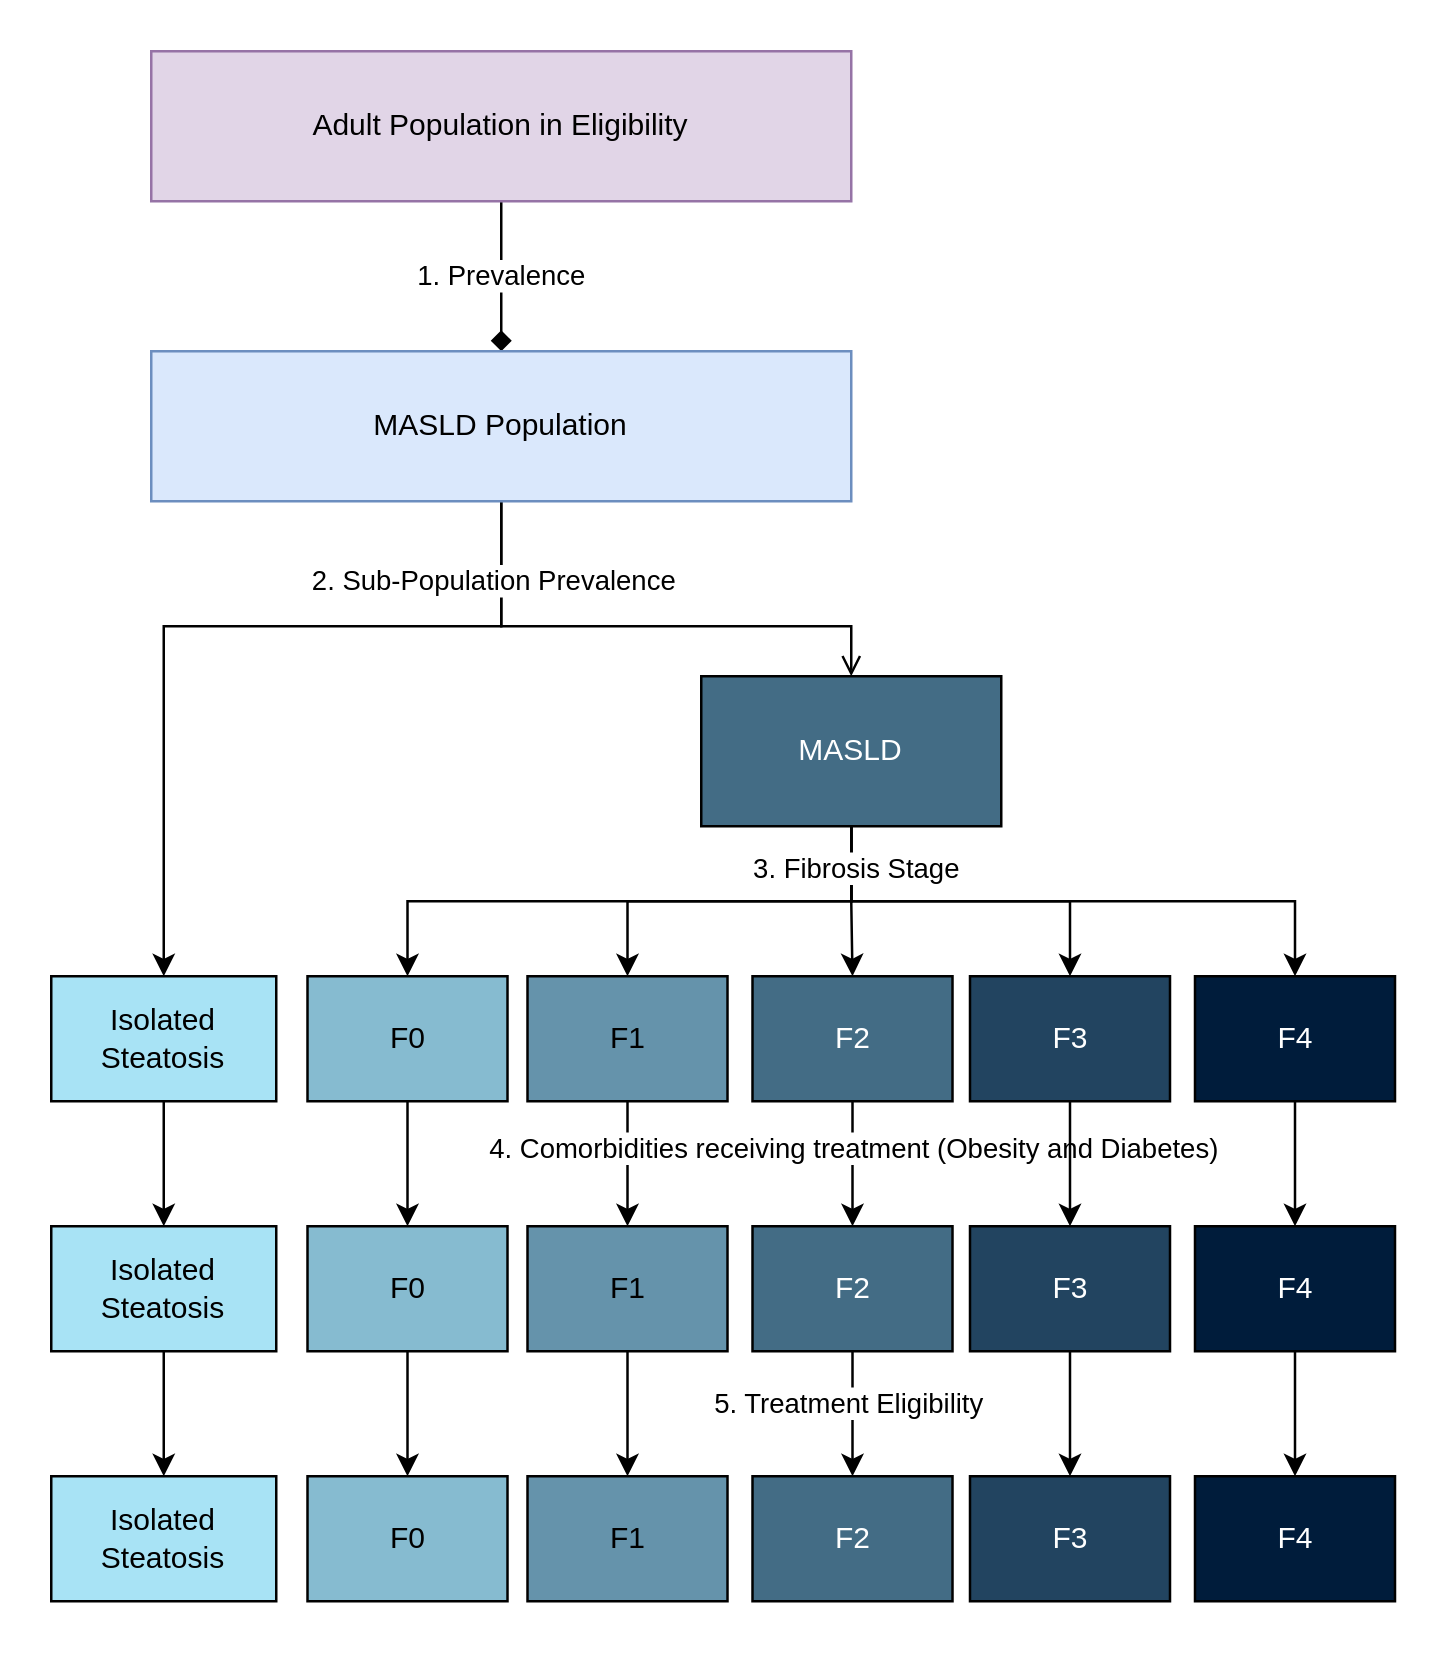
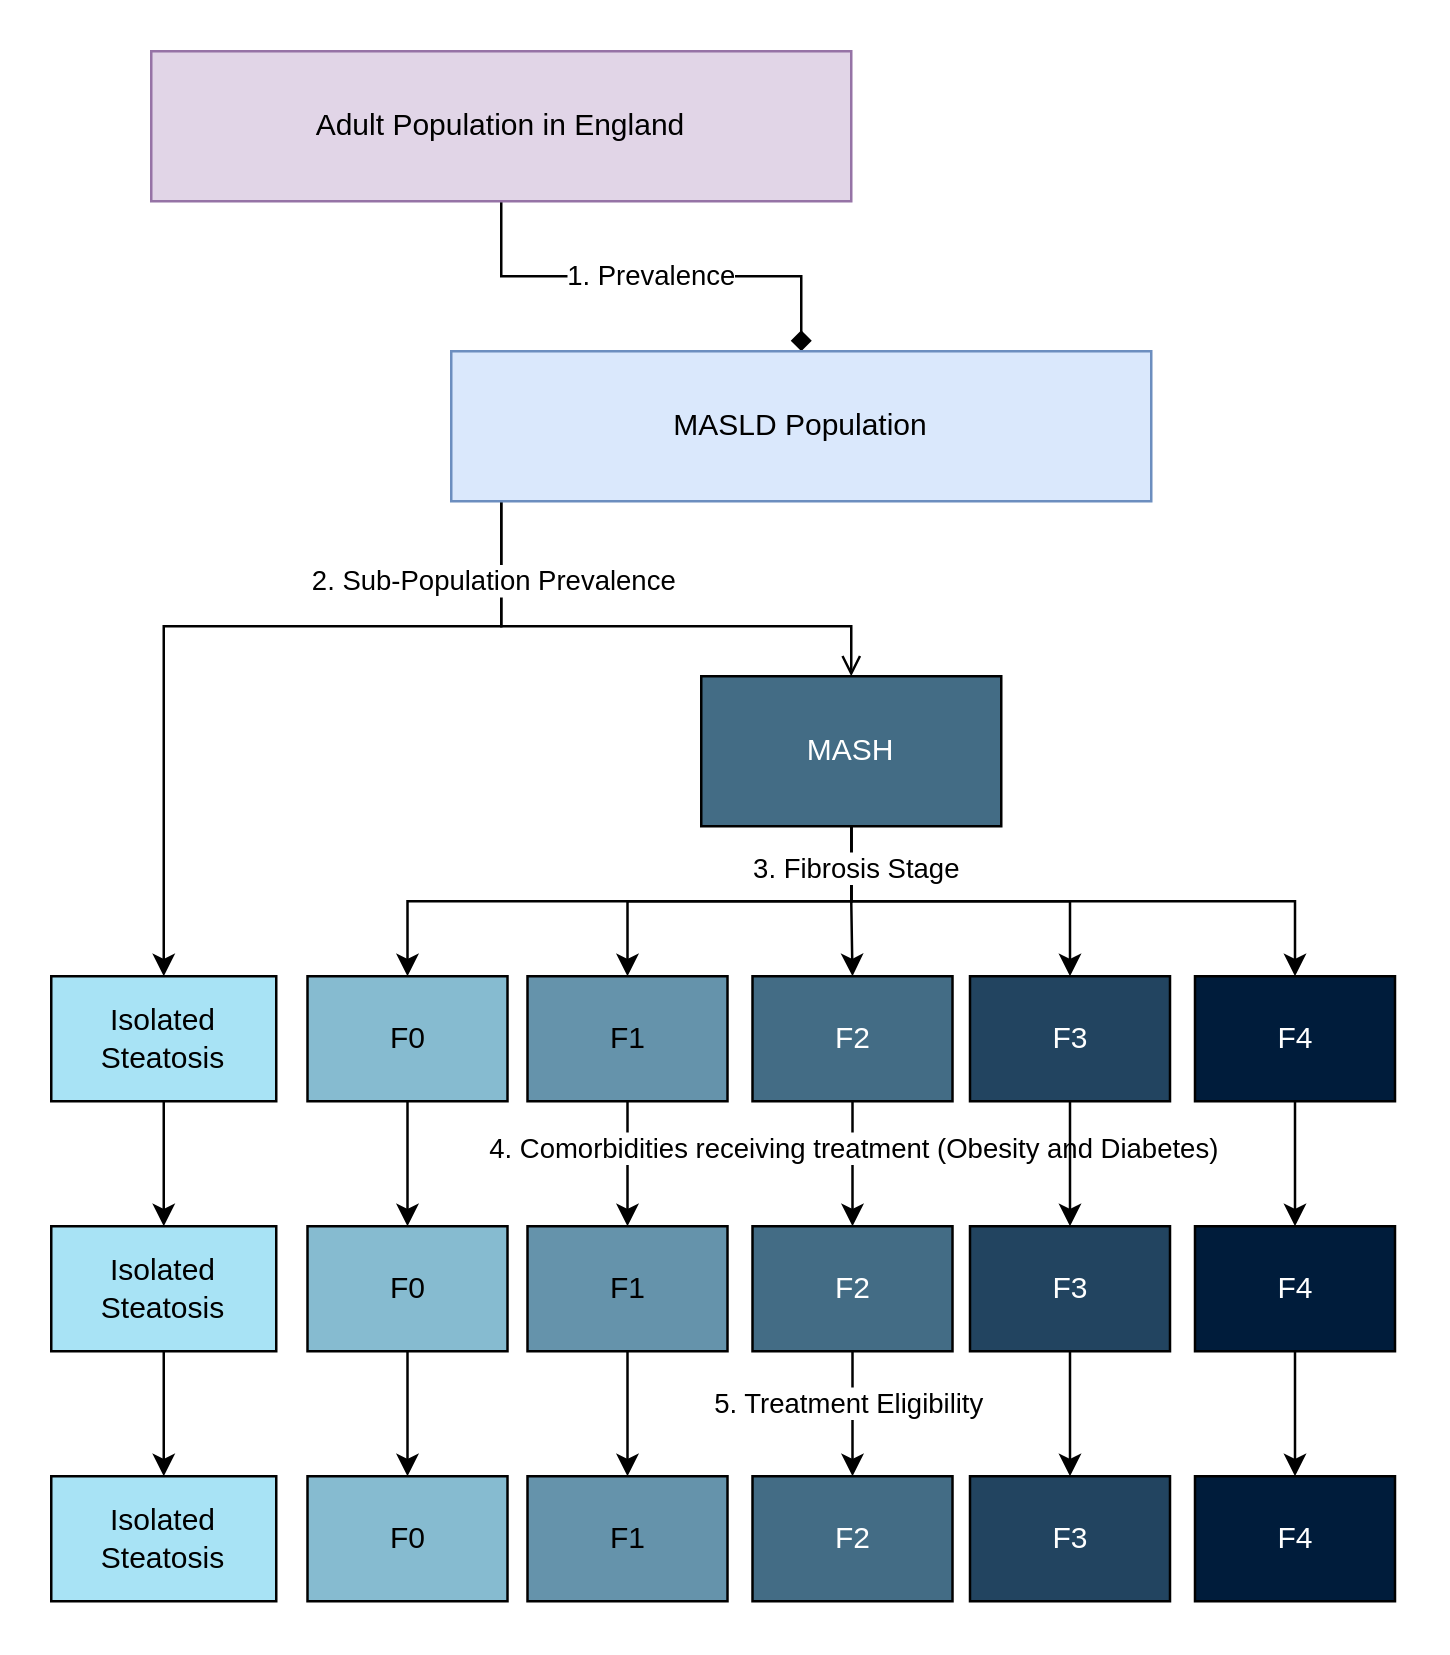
(501, 126) -> (501, 126)
(501, 426) -> (801, 426)
(851, 751) -> (851, 751)
